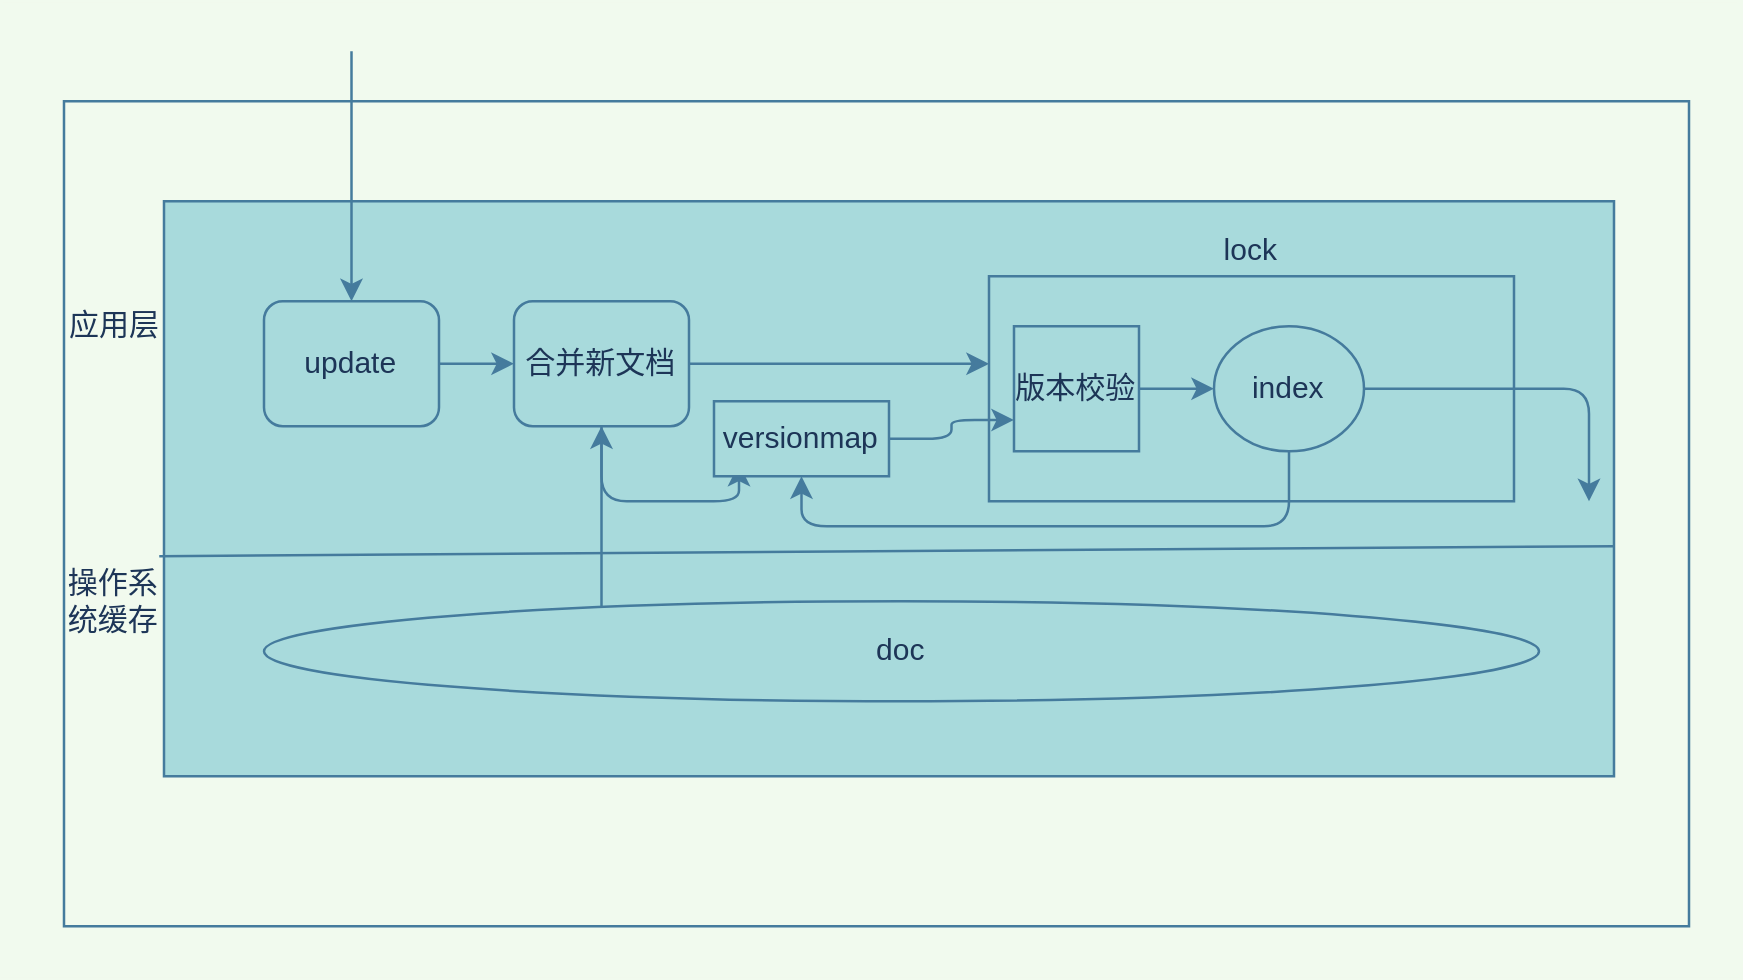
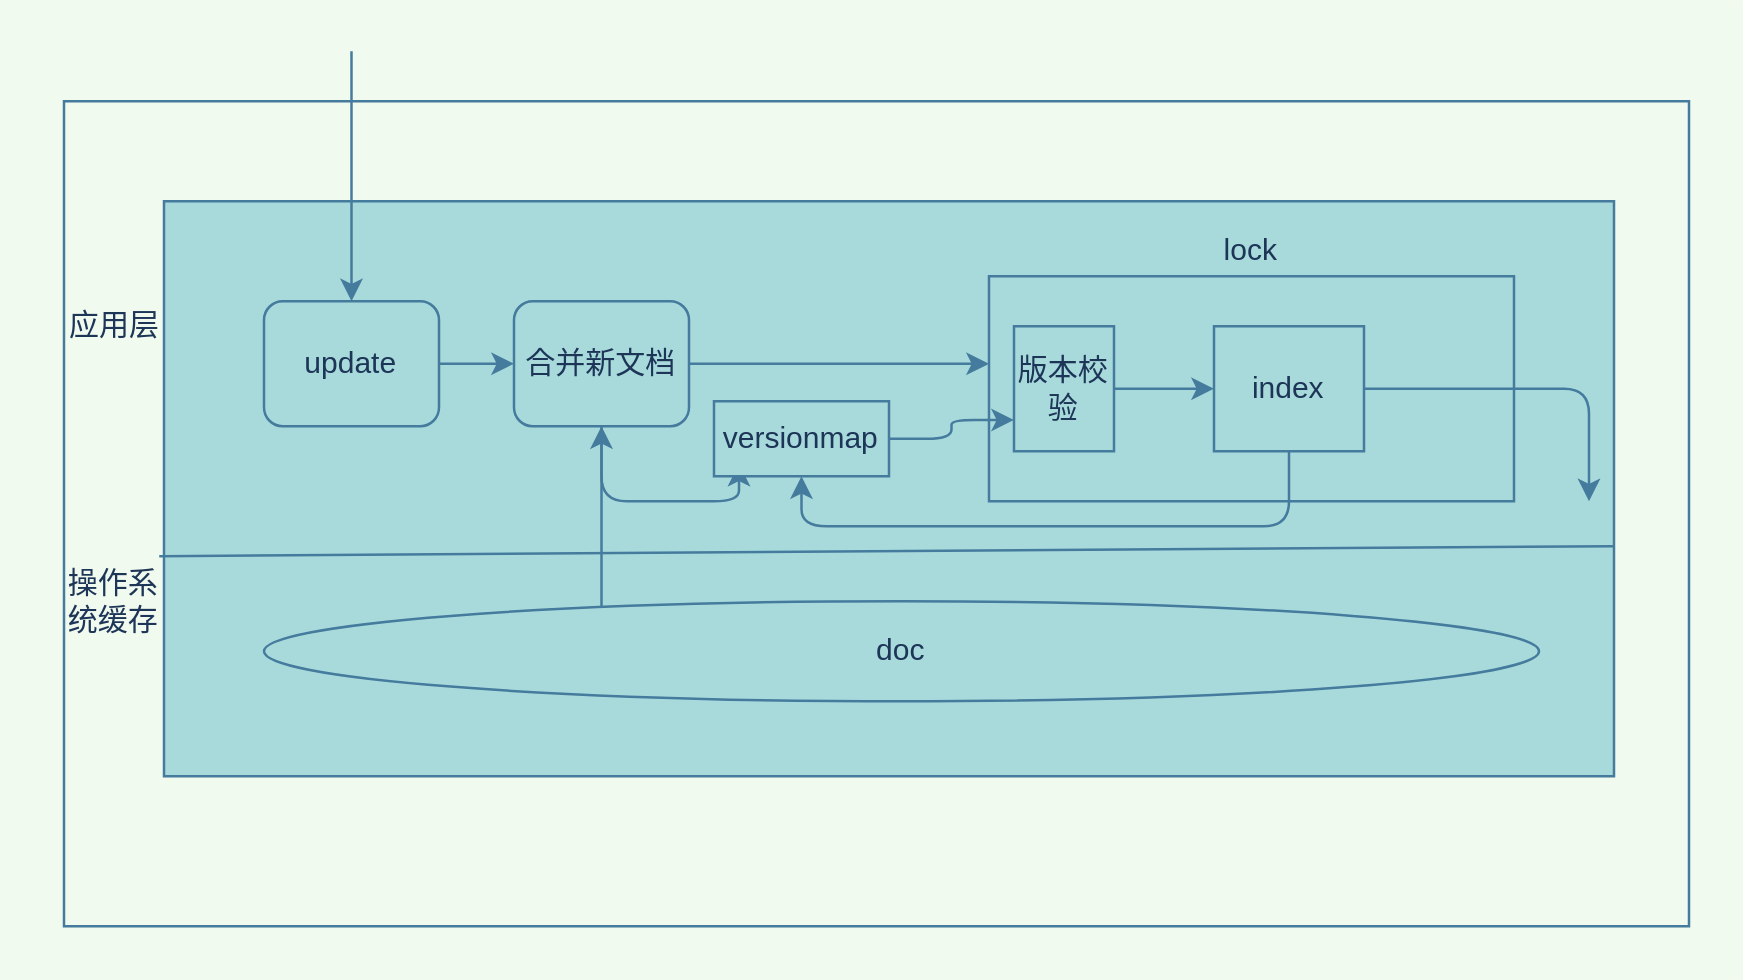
(1076, 389) -> (1064, 389)
(1289, 389) -> (1289, 389)
